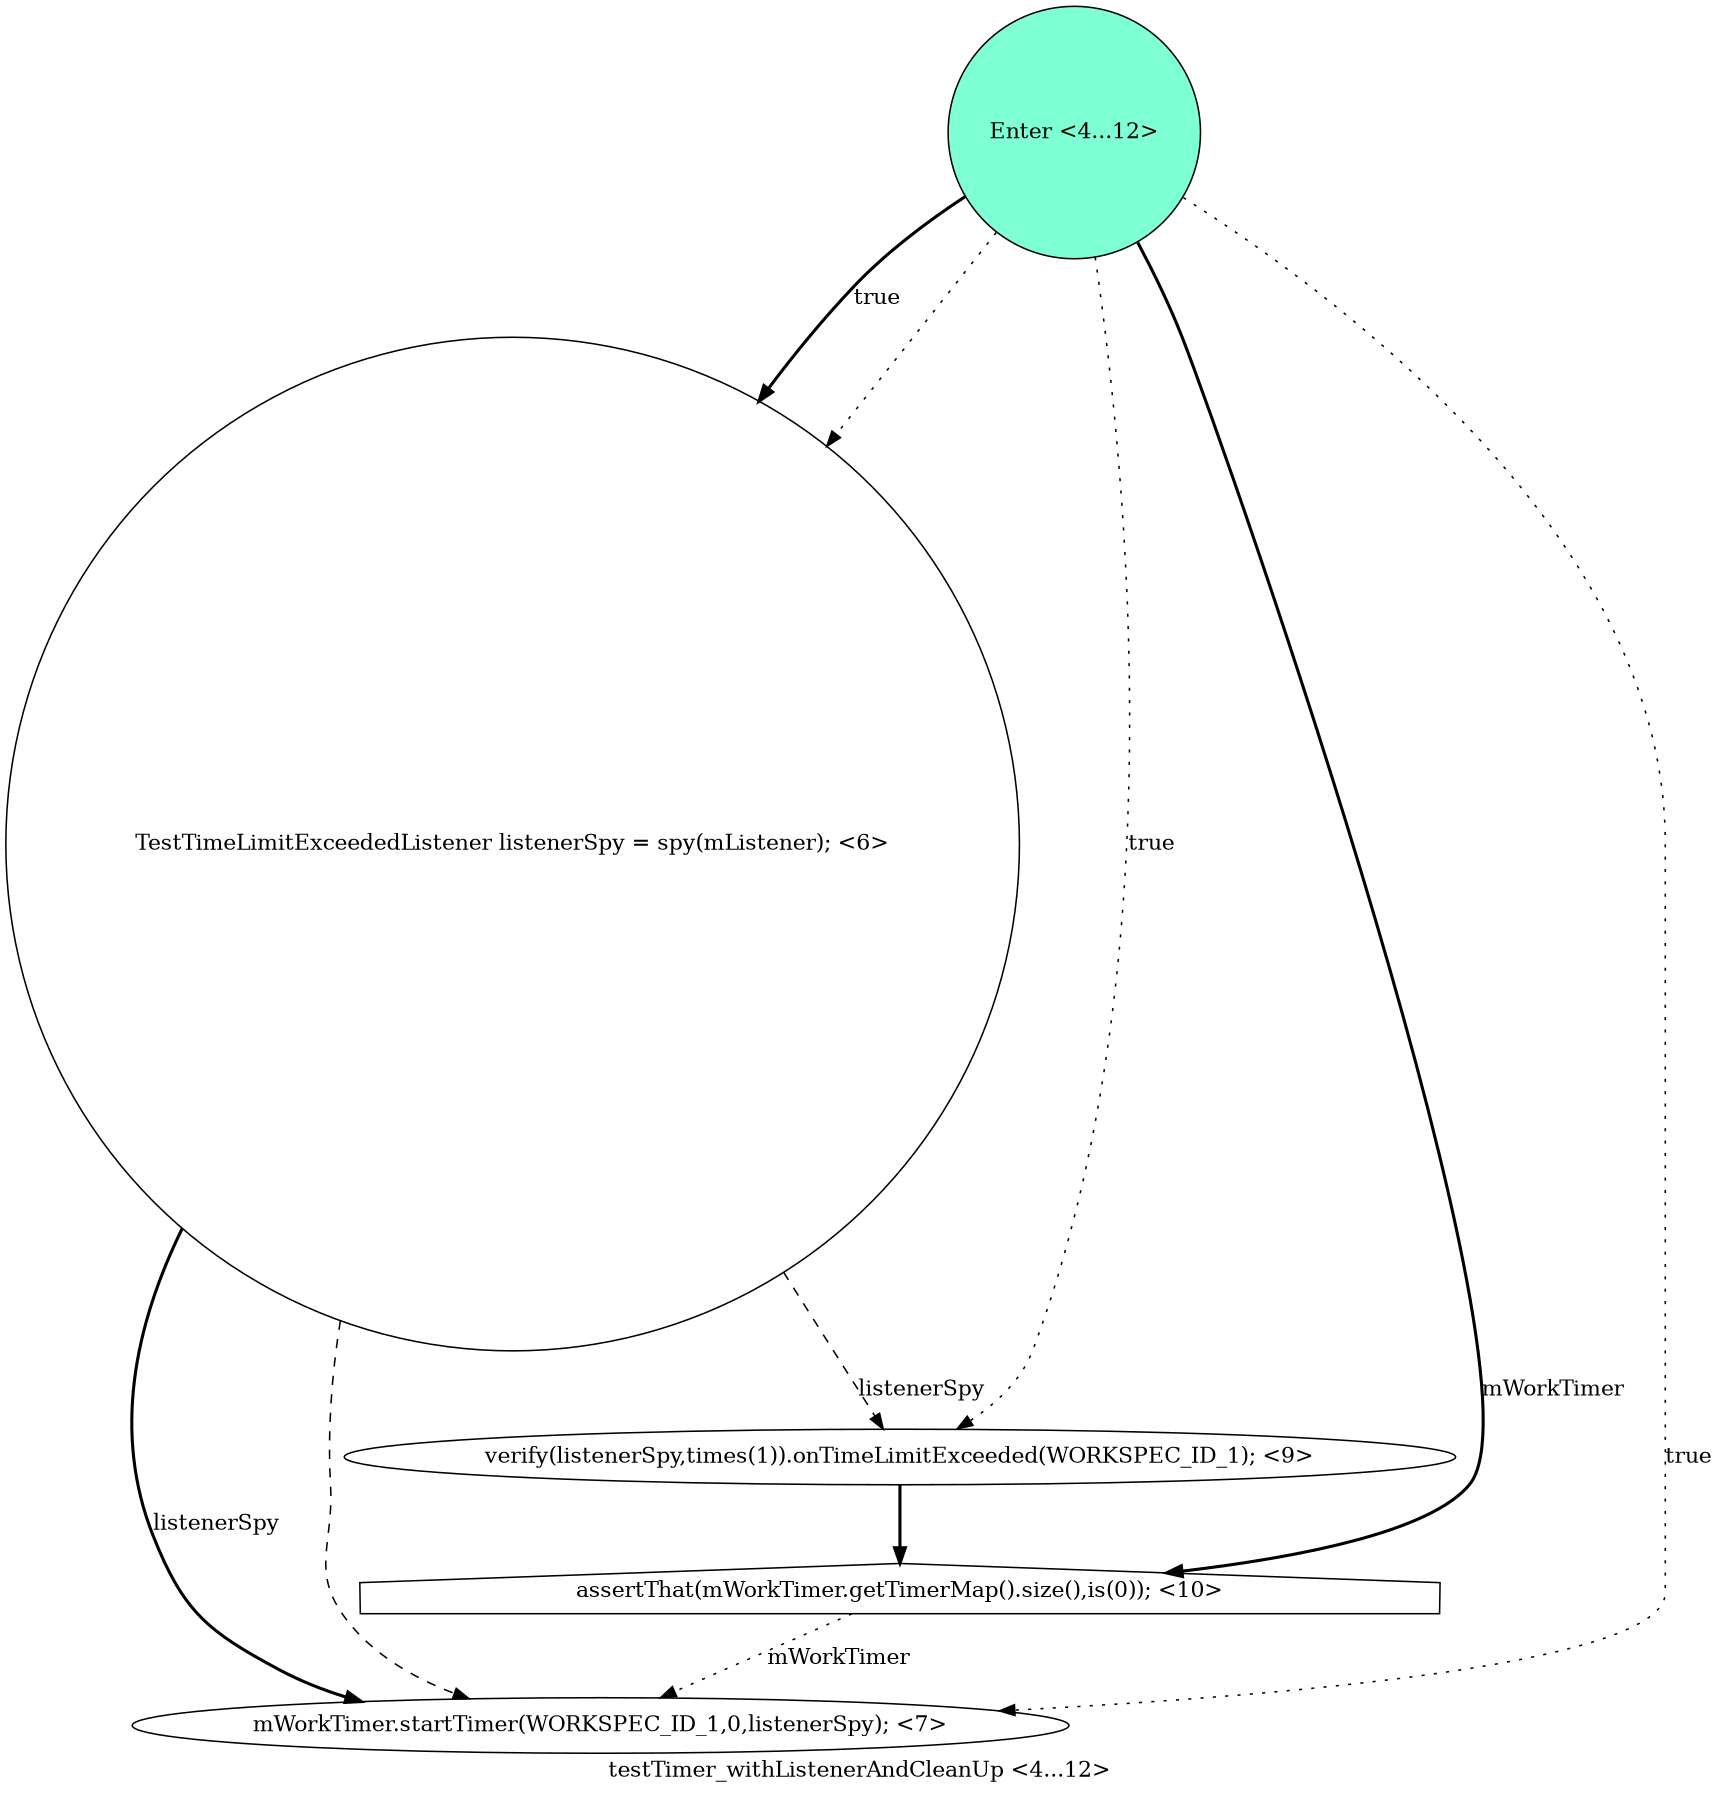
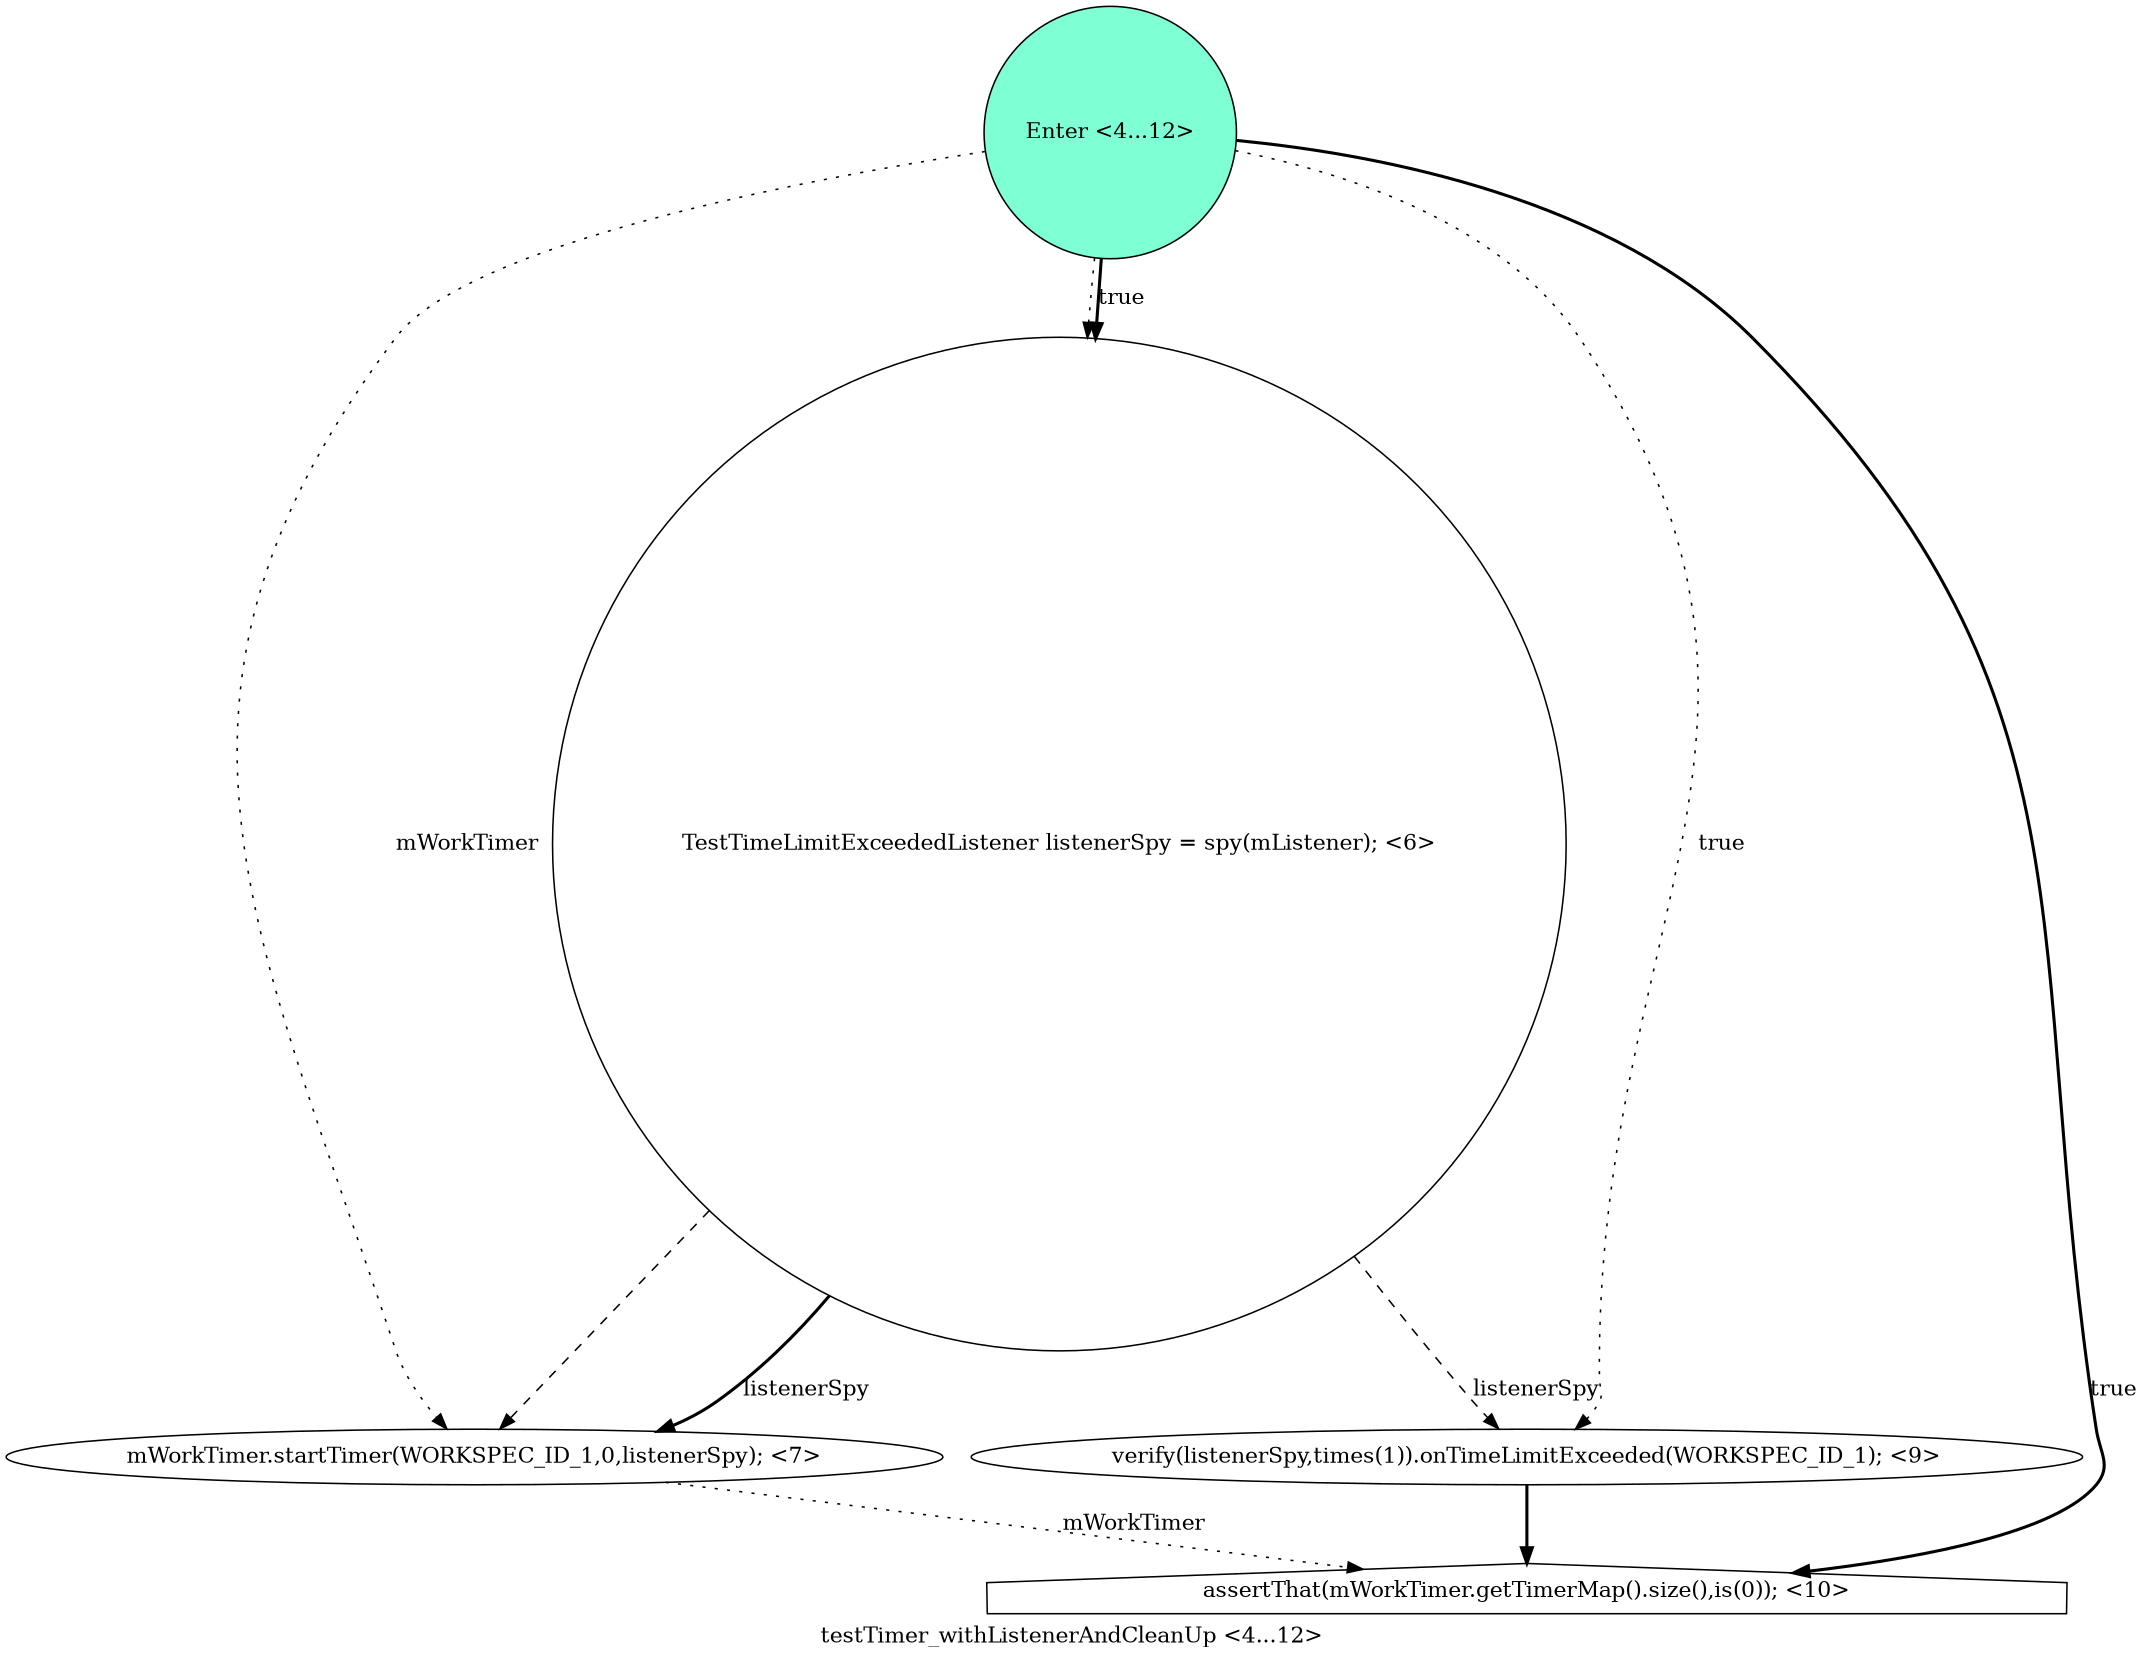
(1553, 1390) -> (2114, 1390)
(1689, 1457) -> (468, 844)
(763, 1653) -> (1006, 1525)
